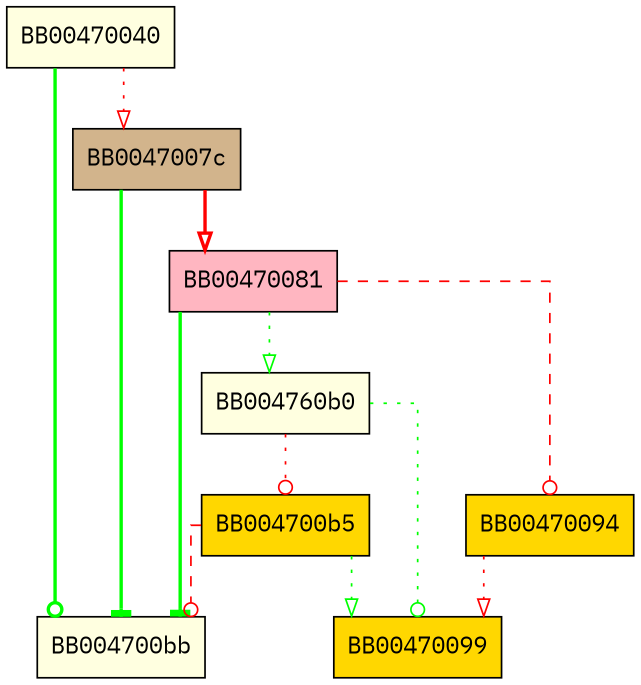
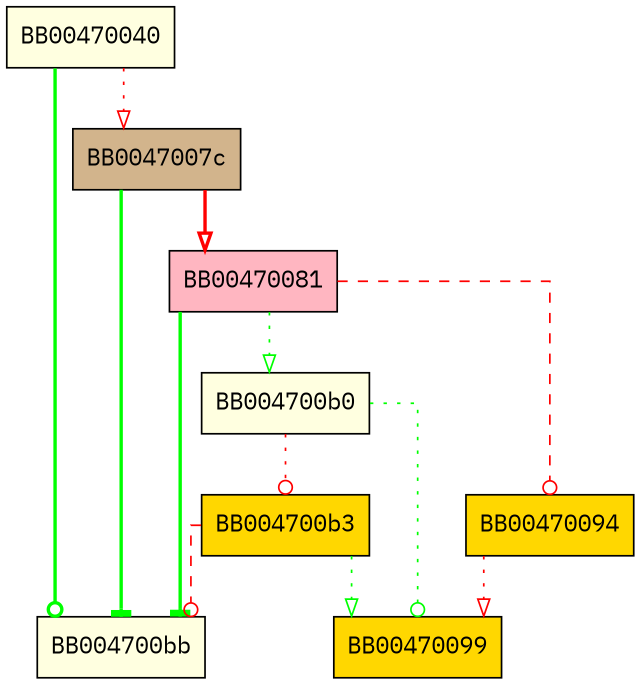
(286, 403) -> (286, 403)
(286, 525) -> (286, 525)
